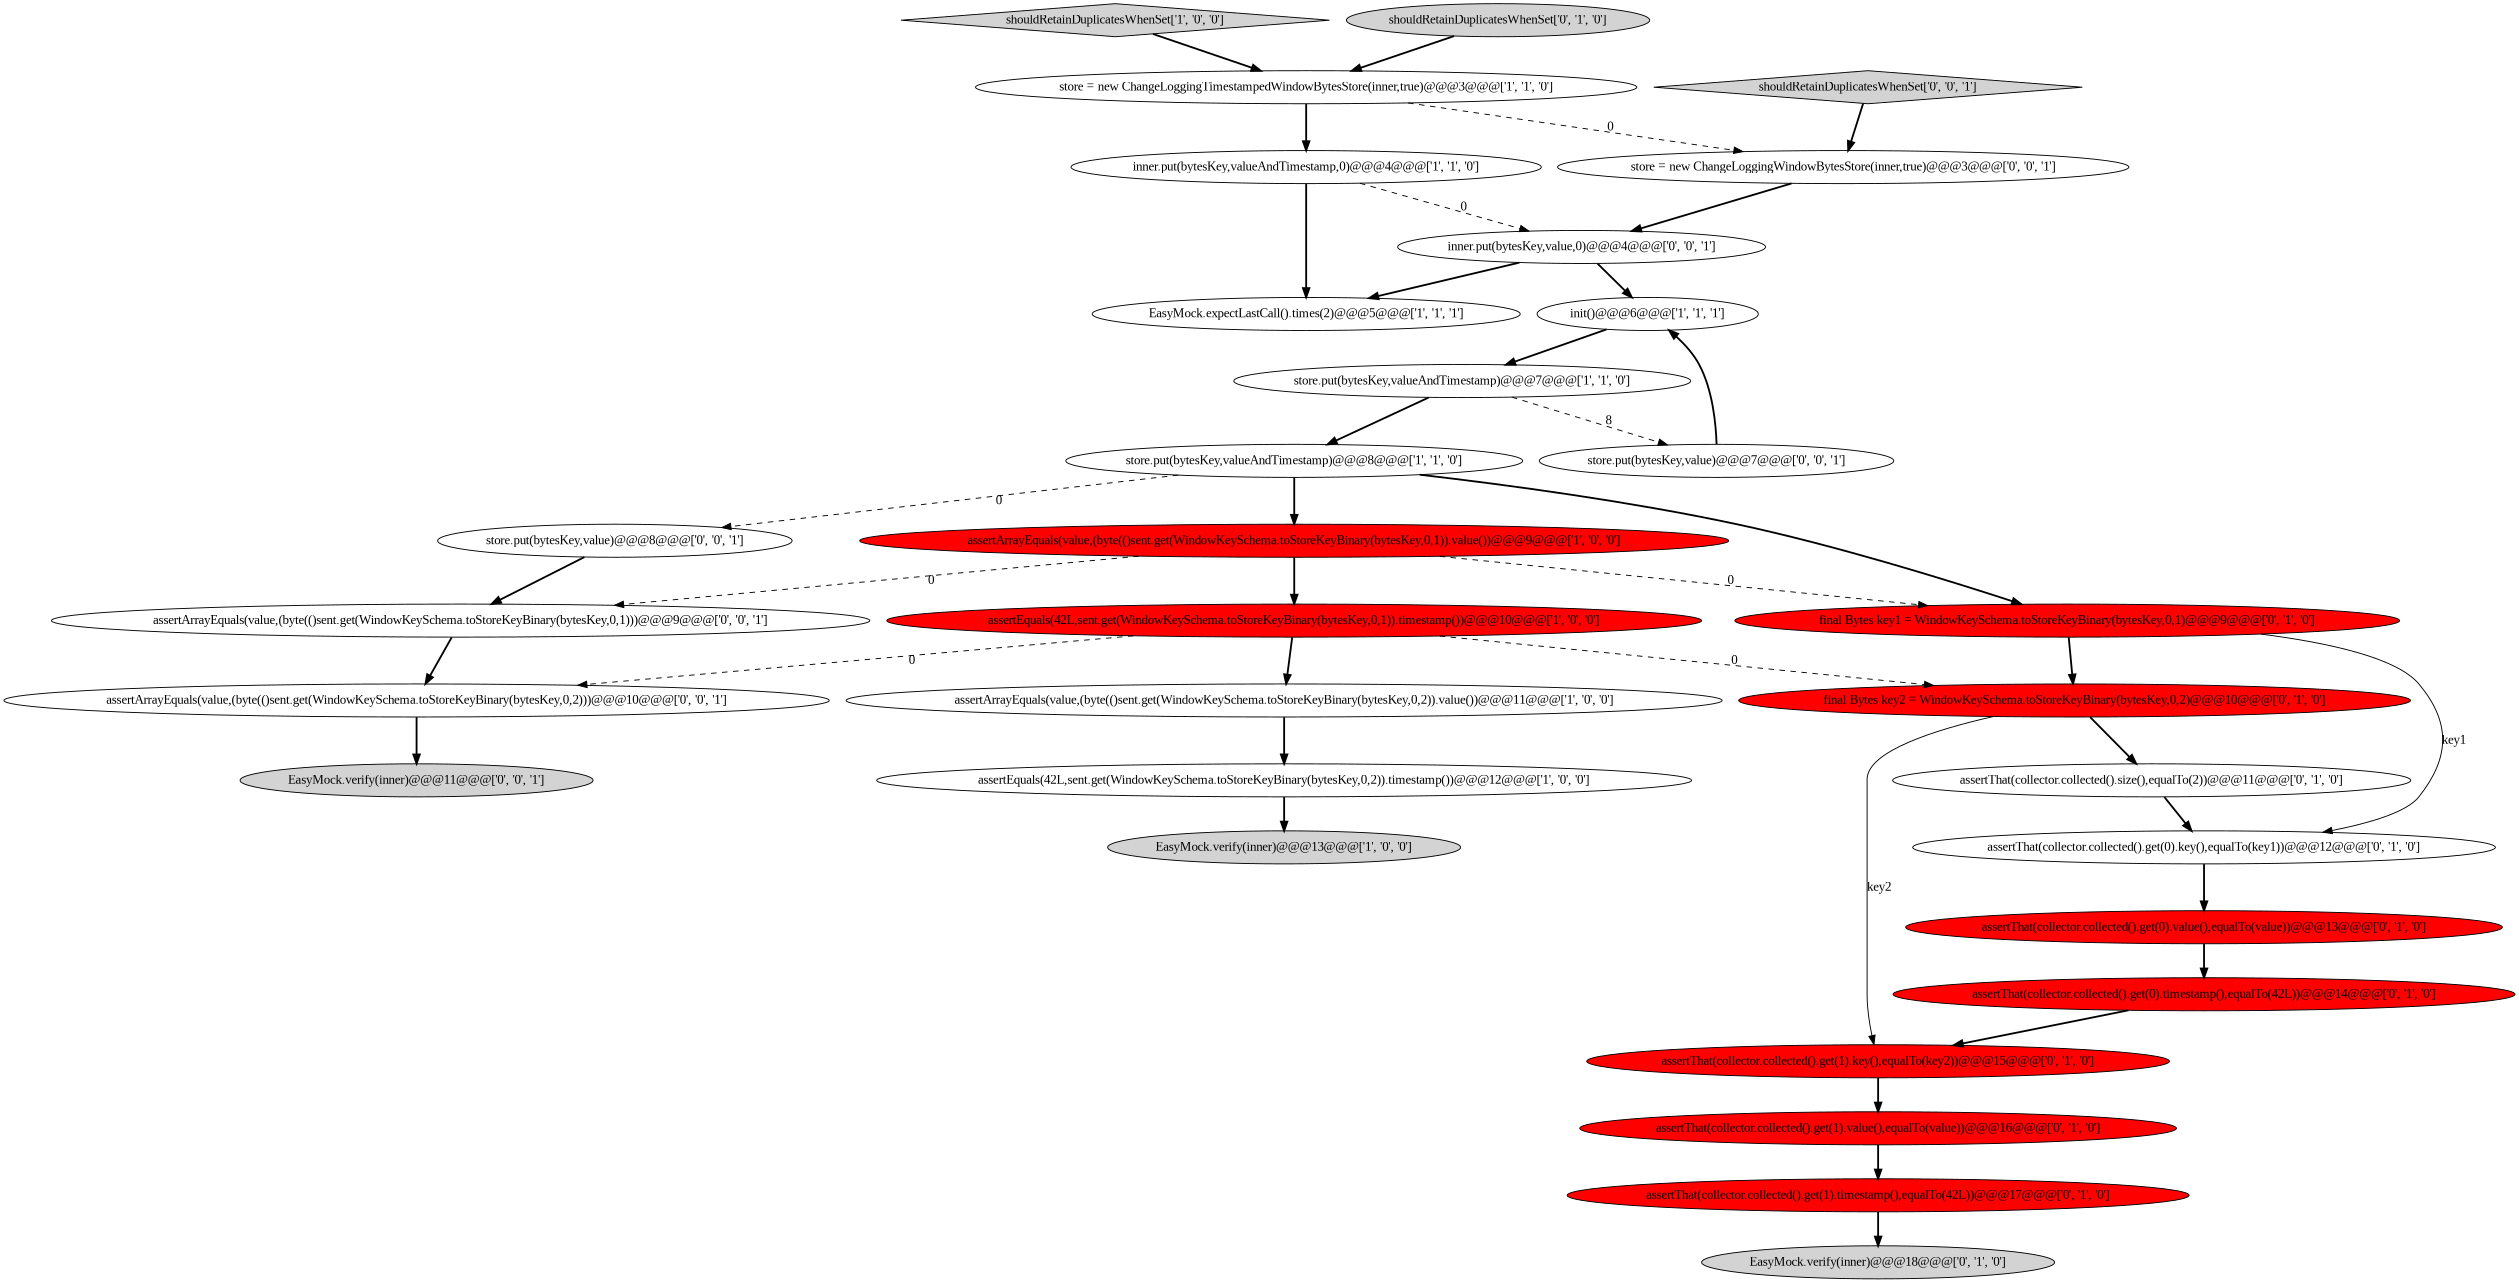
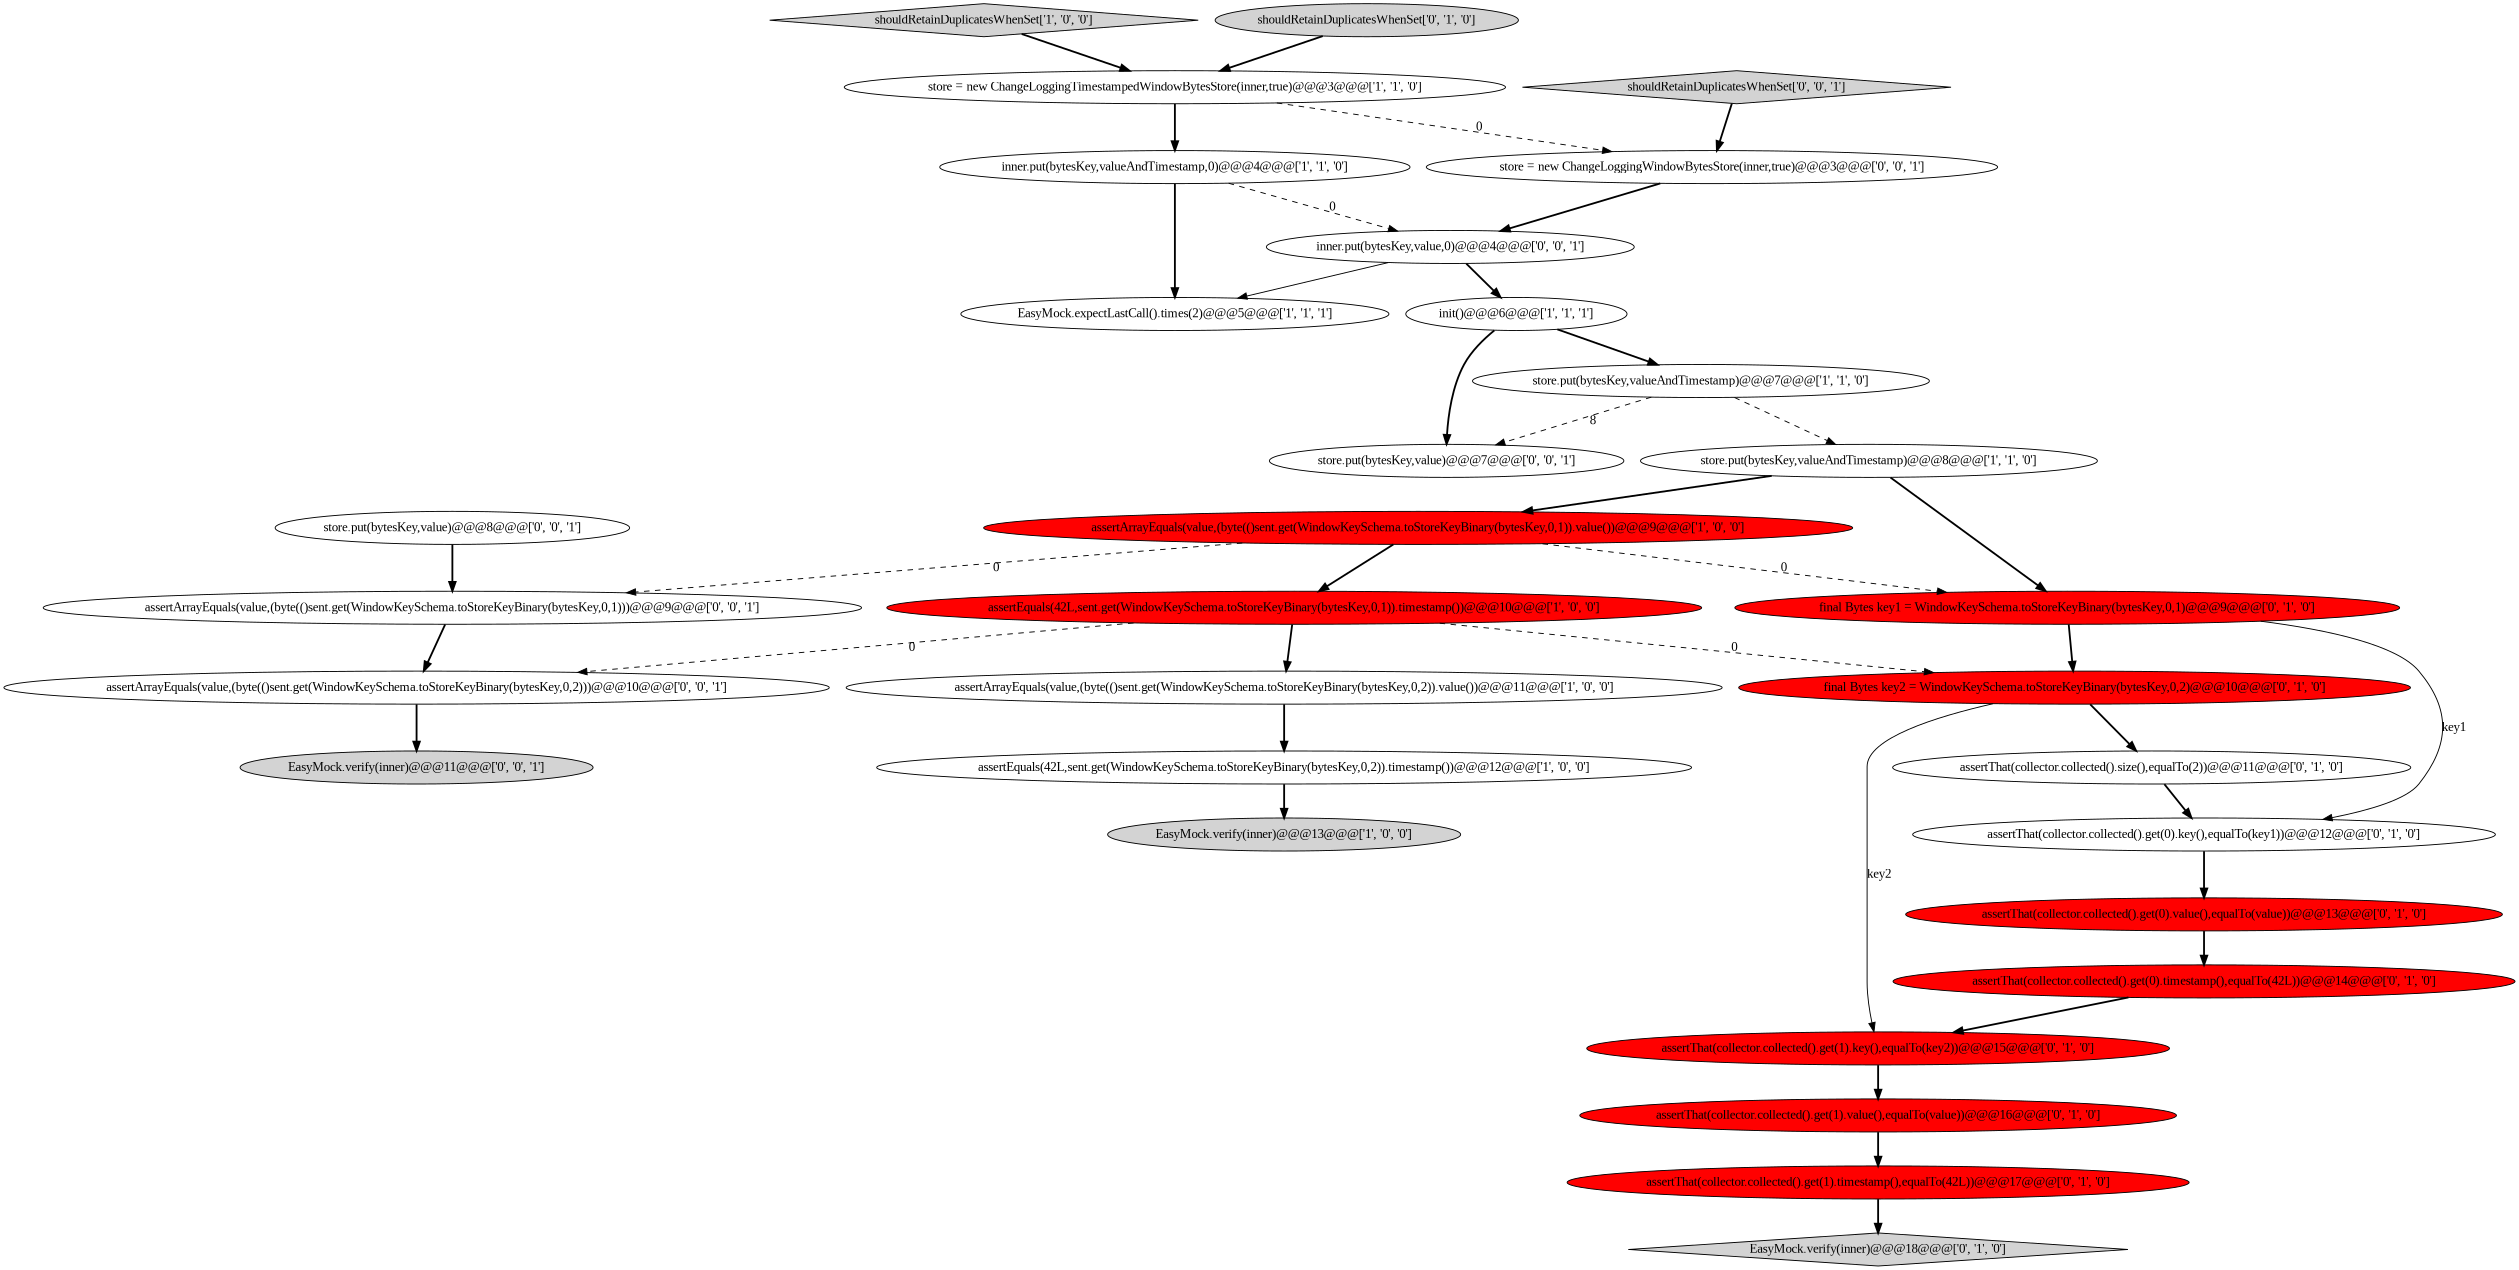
(1449, 279) -> (1318, 279)
(1708, 386) -> (1459, 377)
(1382, 419) -> (1781, 419)
(955, 501) -> none
(1878, 1262) -> (1878, 1249)
